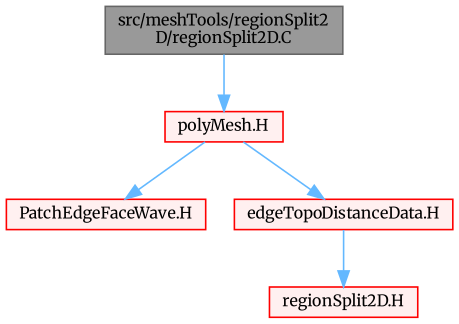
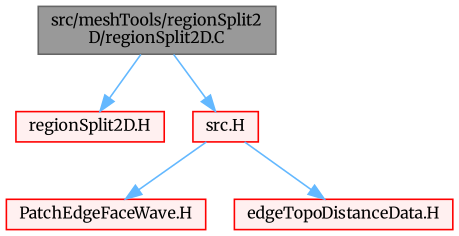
(224, 127) -> (226, 127)
(344, 250) -> (125, 76)
